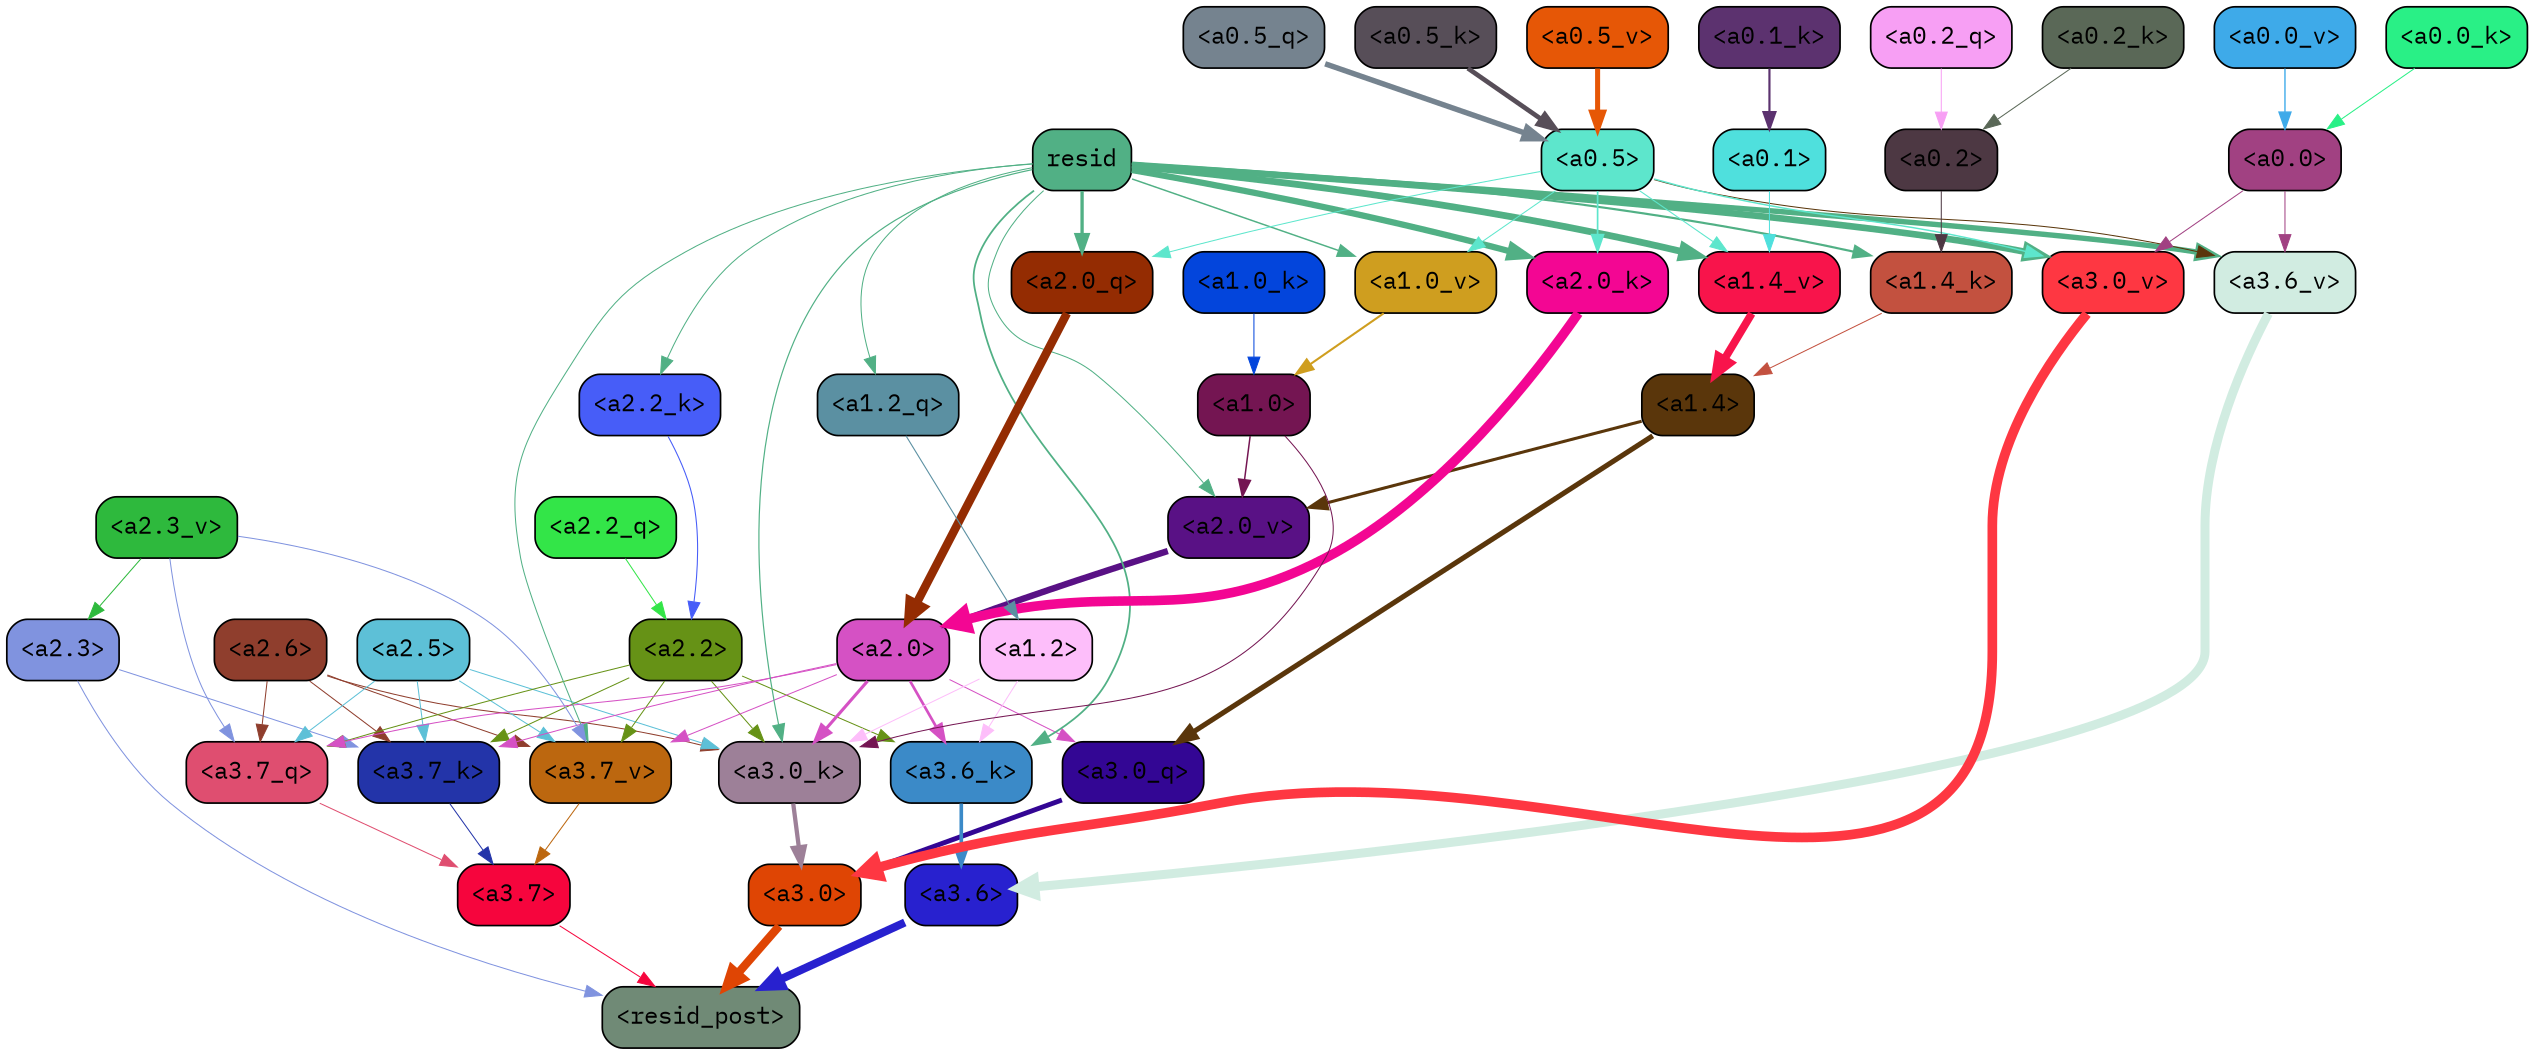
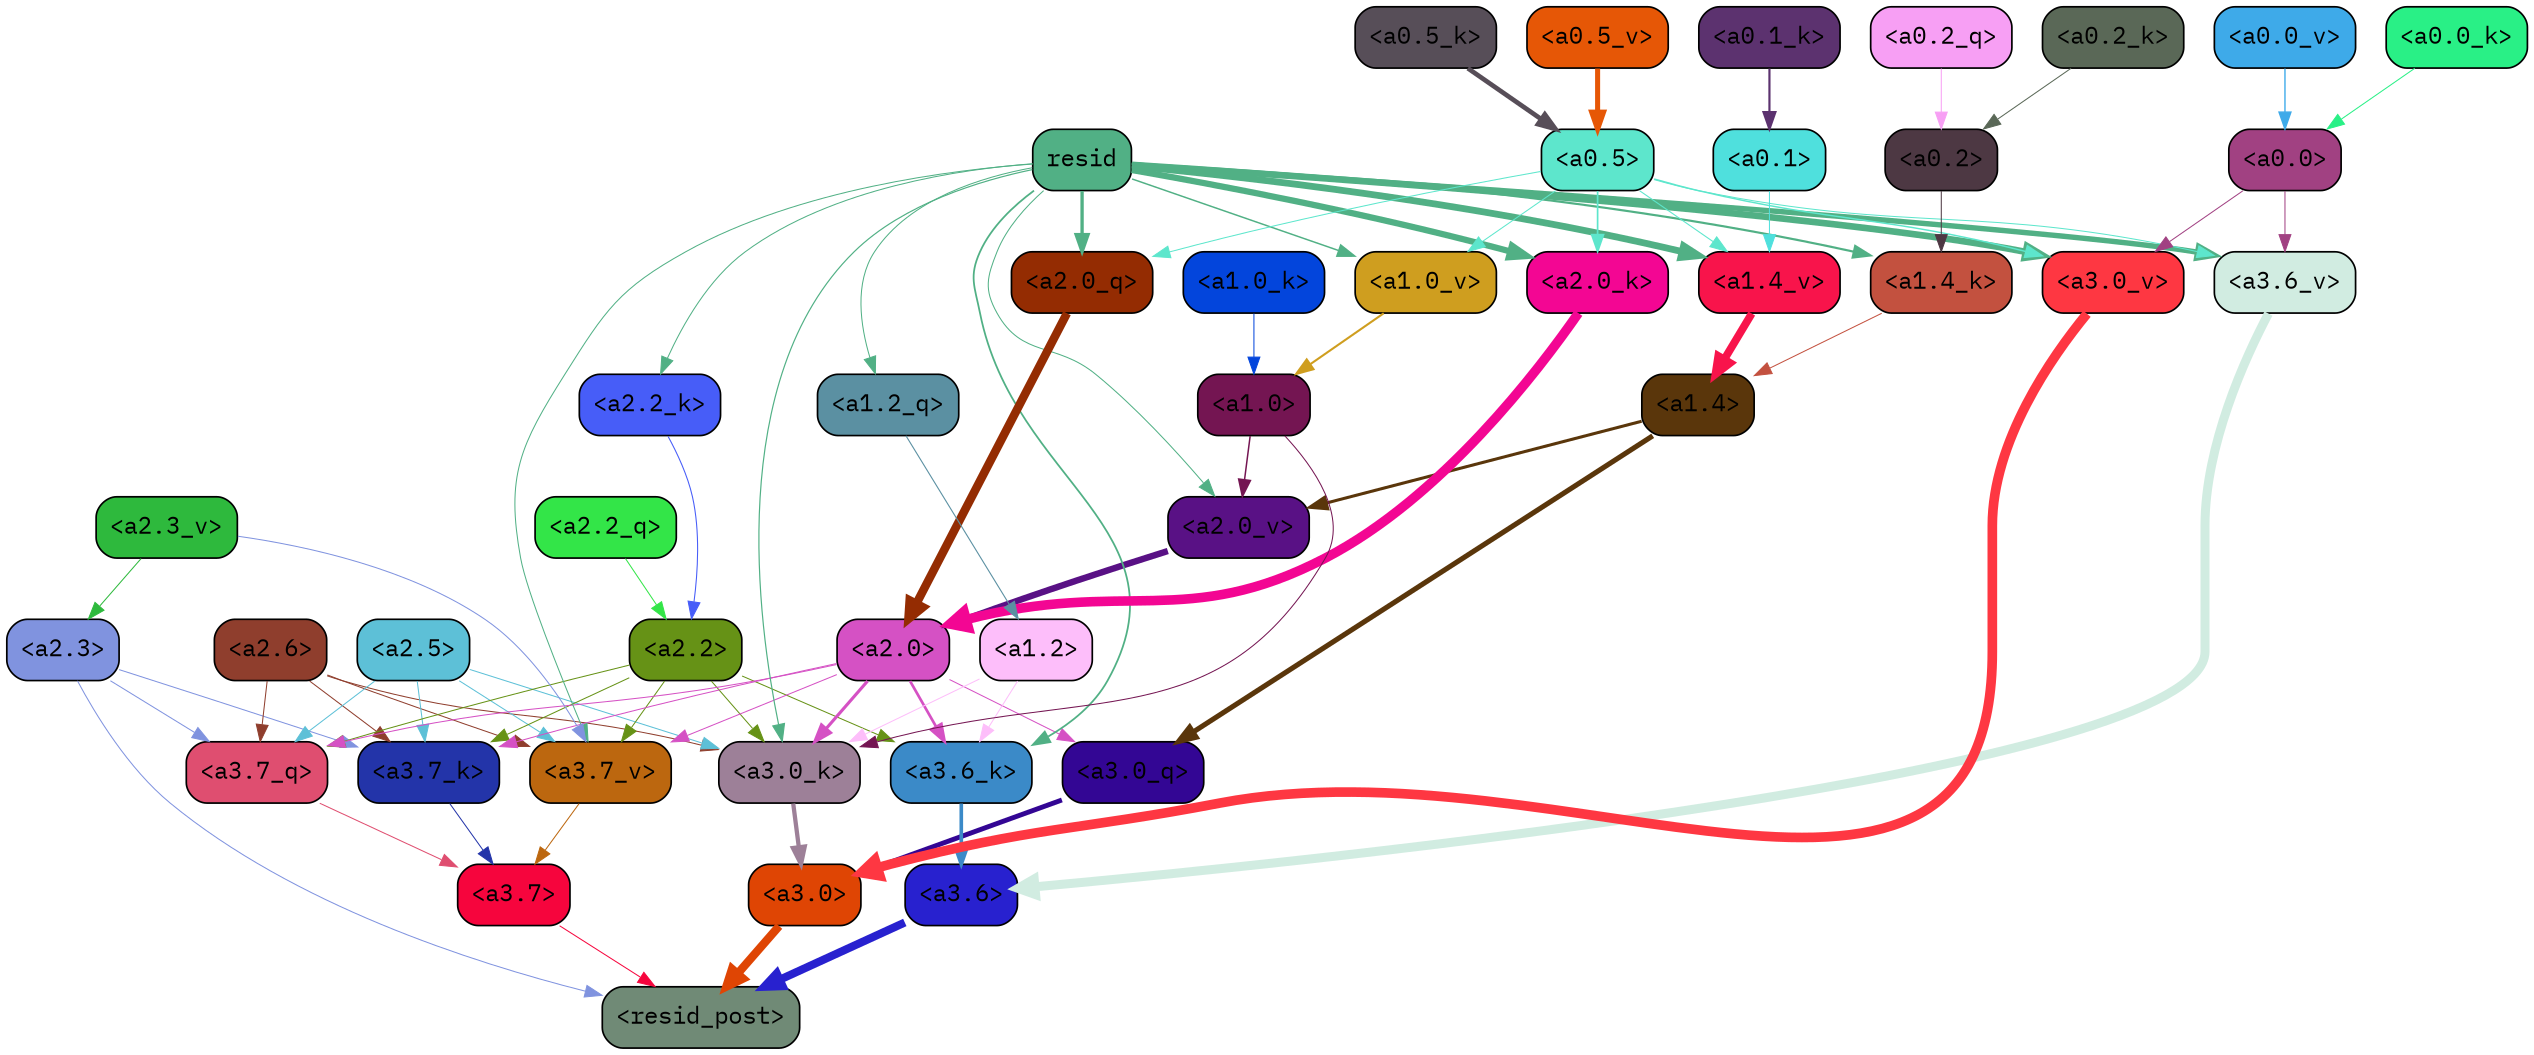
(1254, 37) -> none
(1925, 218) -> (1925, 218)
(187, 646) -> (153, 707)
